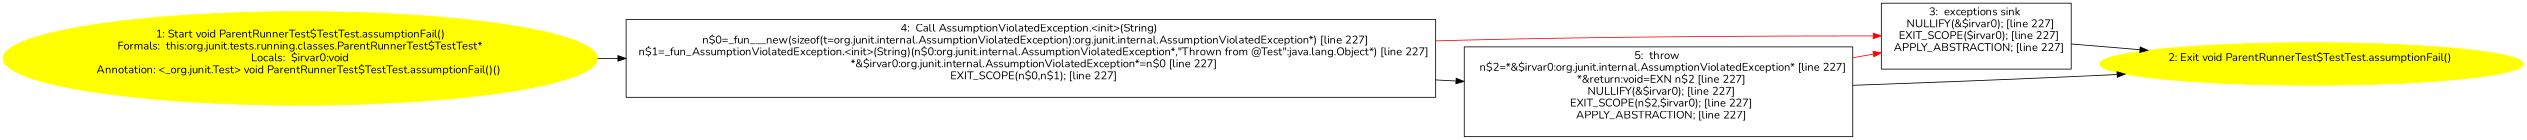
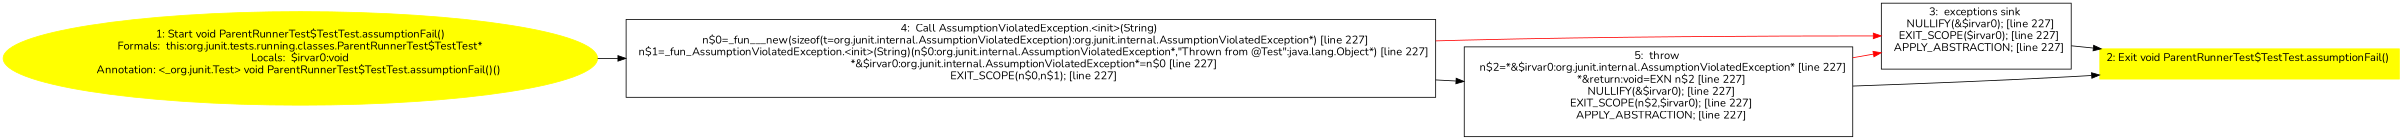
(2312, 64) -> (2250, 64)
